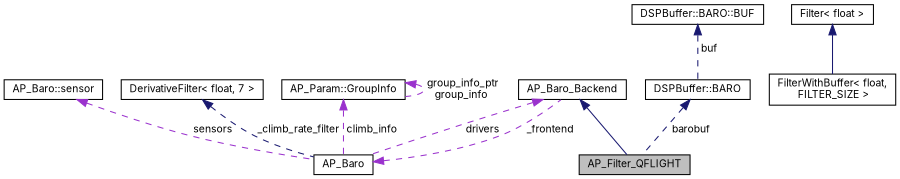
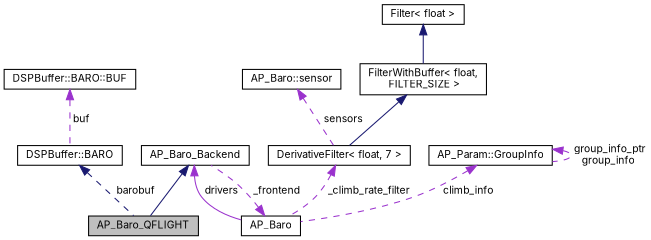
(698, 57) -> (70, 123)
none -> (374, 124)
(451, 128) -> (210, 205)
(199, 138) -> (318, 122)
(259, 138) -> (314, 199)
(635, 165) -> (144, 226)
